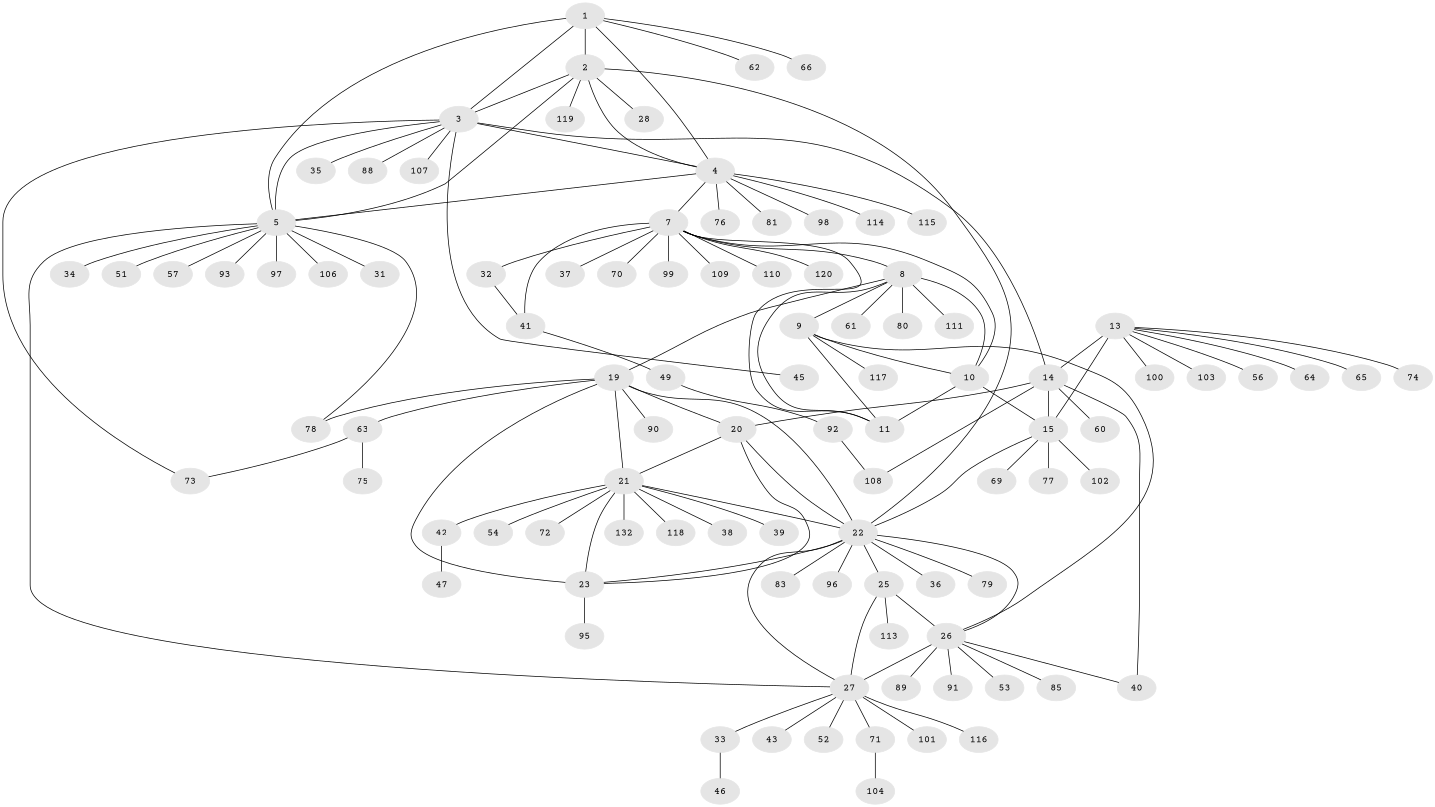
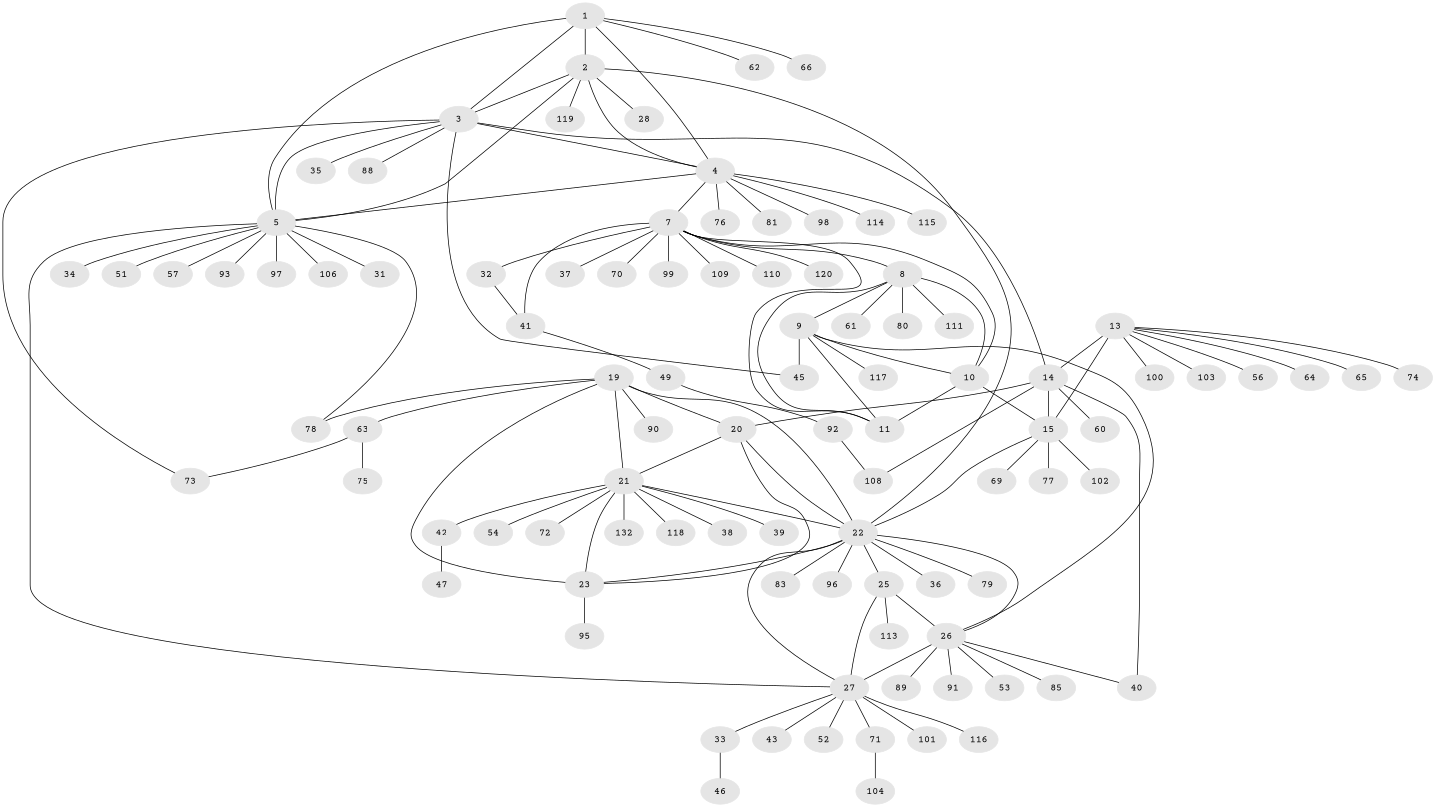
(419, 171) -> none
(746, 314) -> none
none -> (799, 352)
